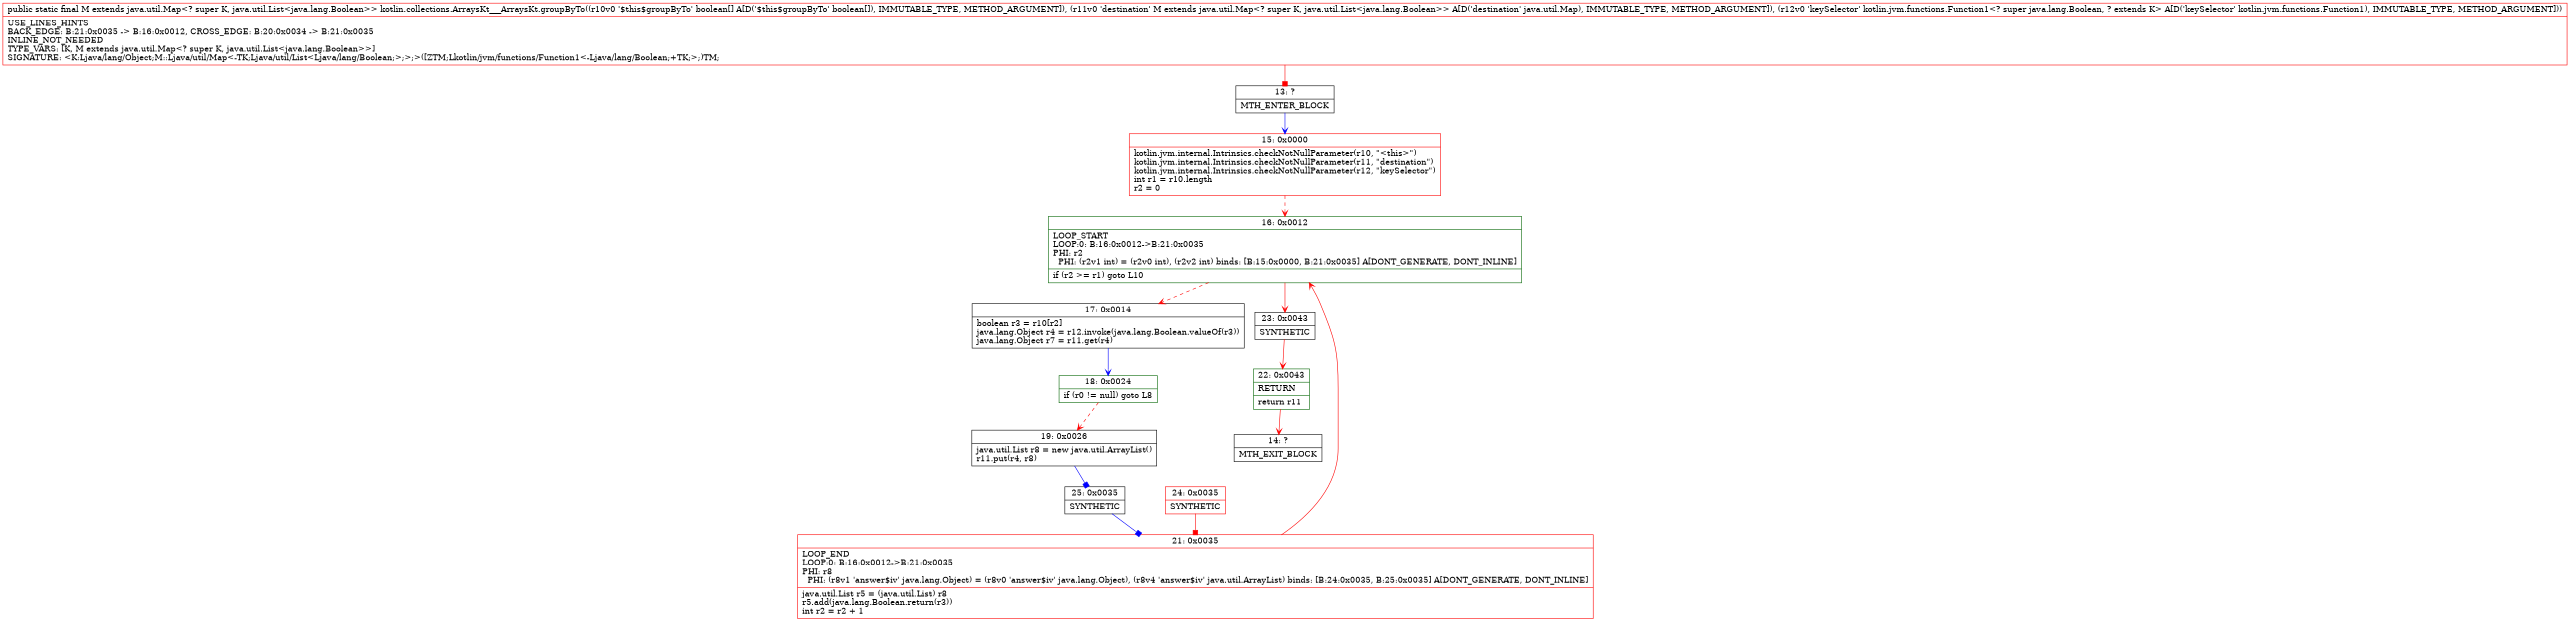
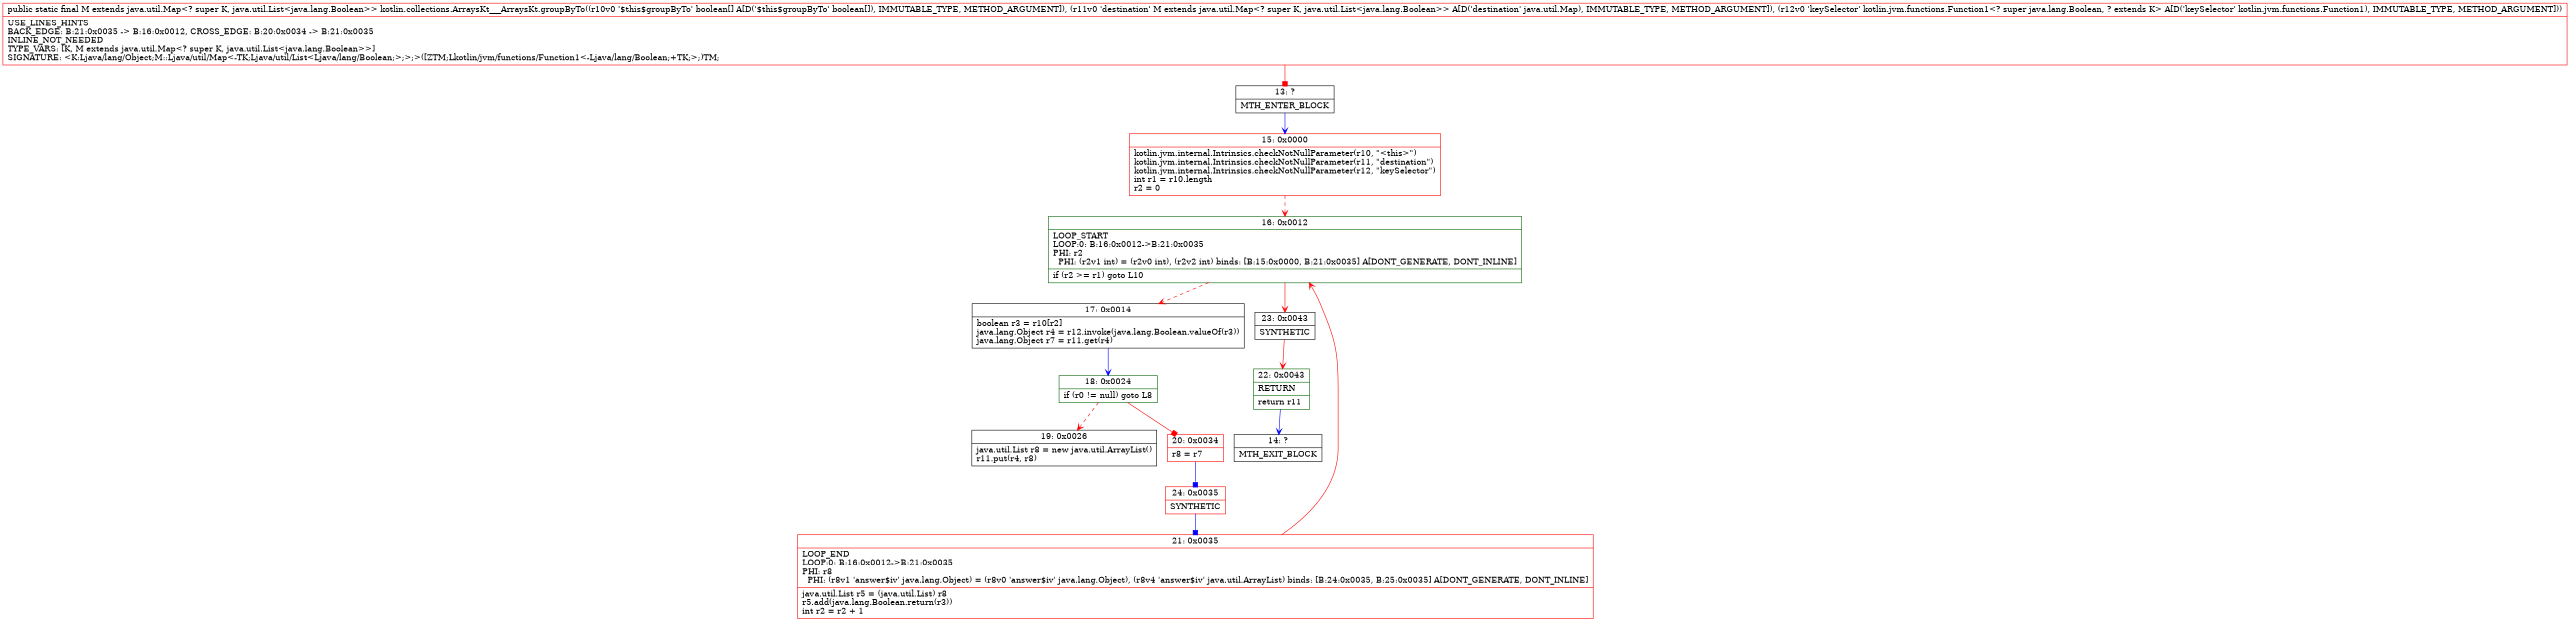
(1280, 419) -> (1280, 419)
none -> (1195, 448)
(1095, 500) -> none
(1195, 521) -> (1195, 521)
